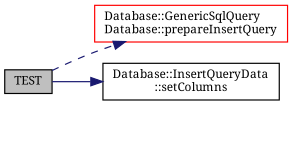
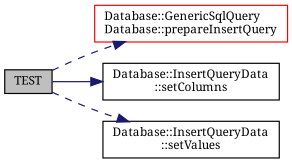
none -> (191, 140)
